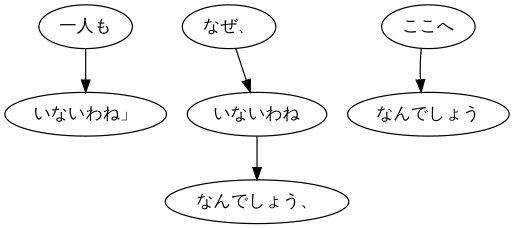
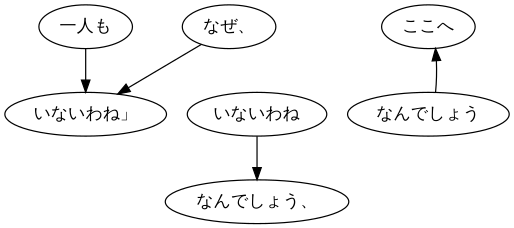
(420, 64) -> (437, 76)
(241, 65) -> (165, 66)
